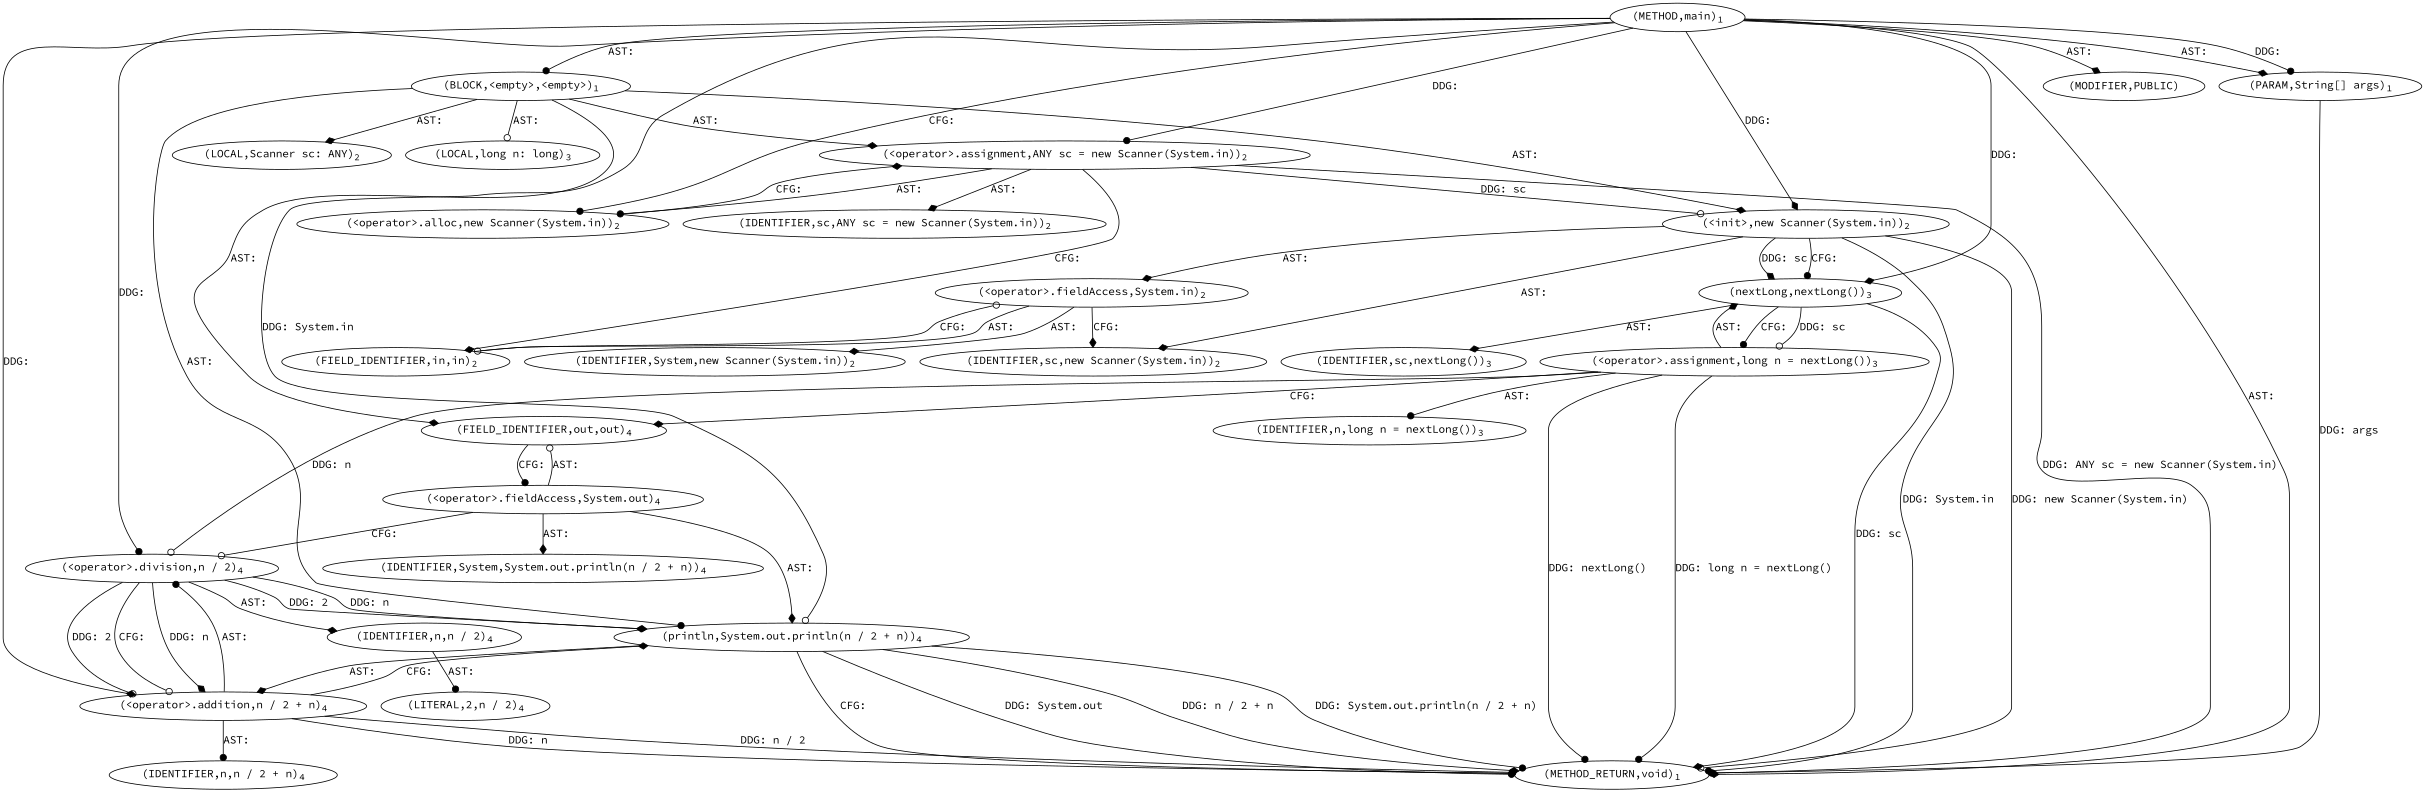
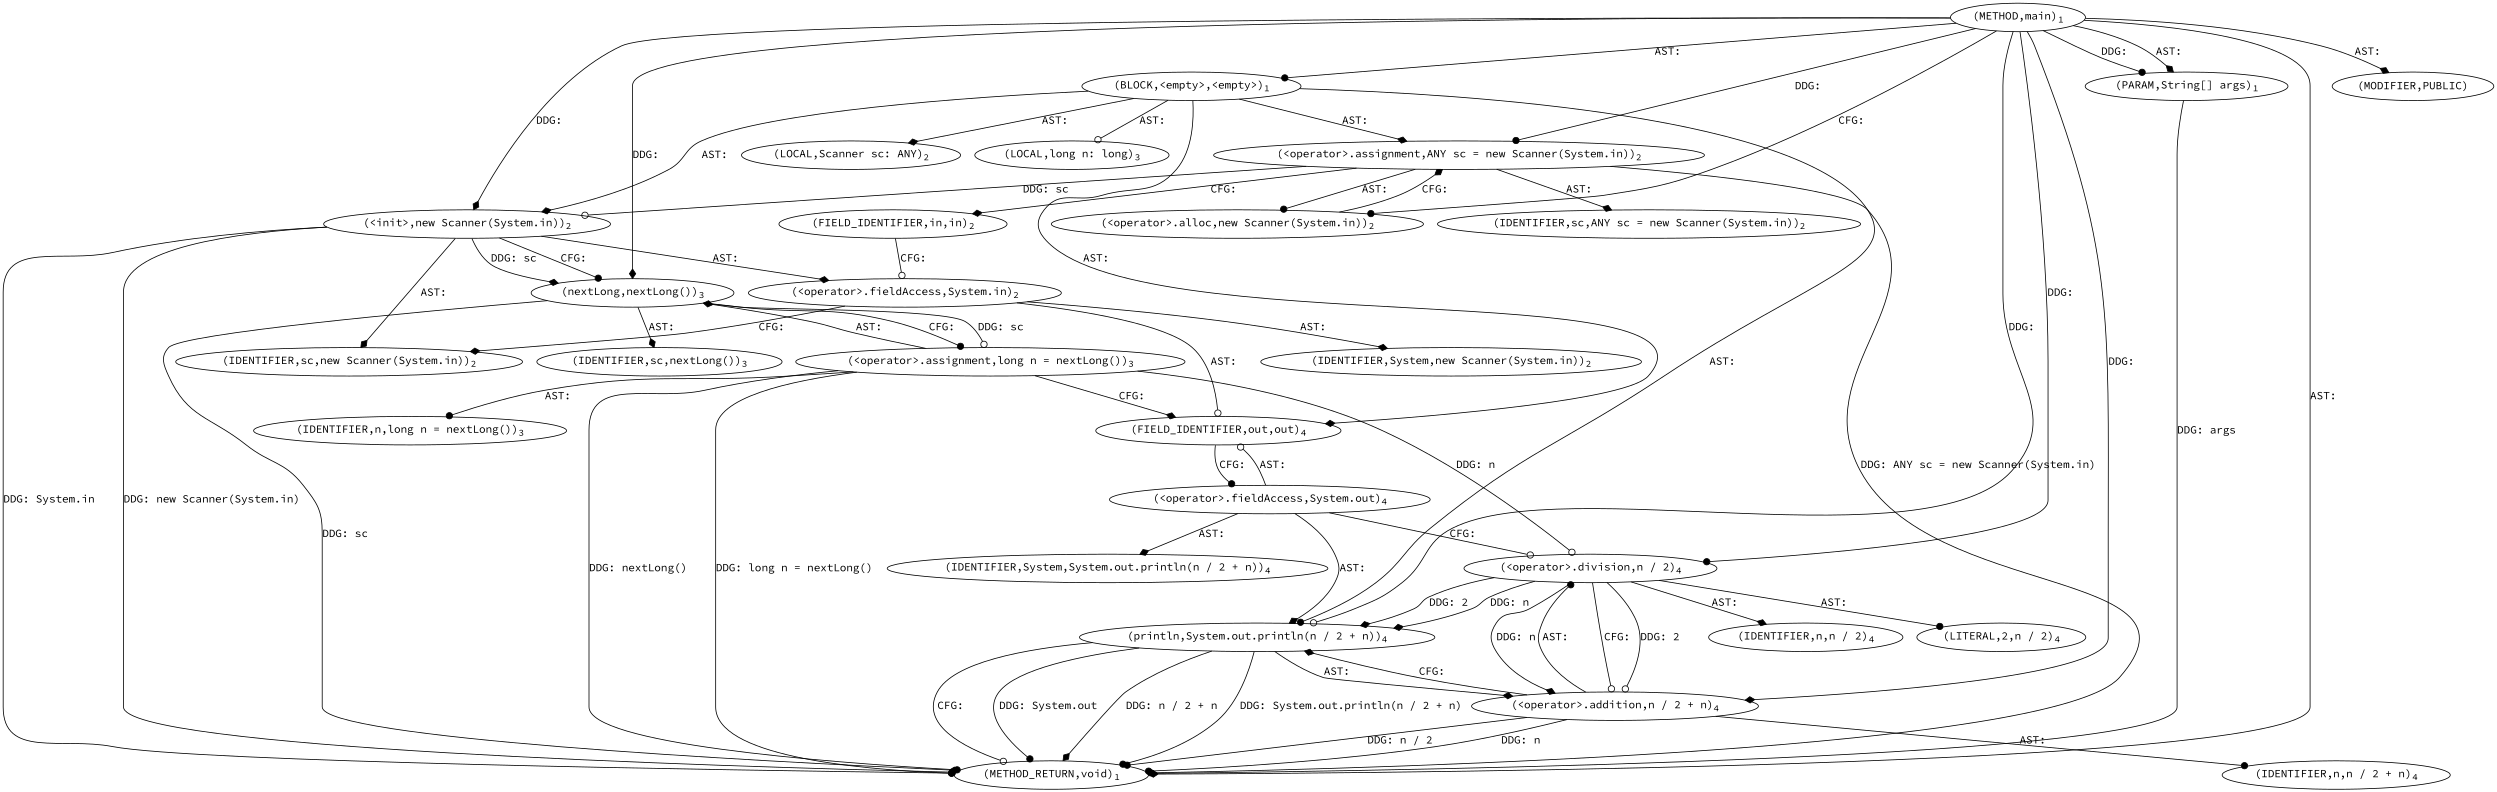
(308, 327) -> (2025, 327)
(759, 345) -> (1140, 325)
(443, 669) -> (1798, 603)
